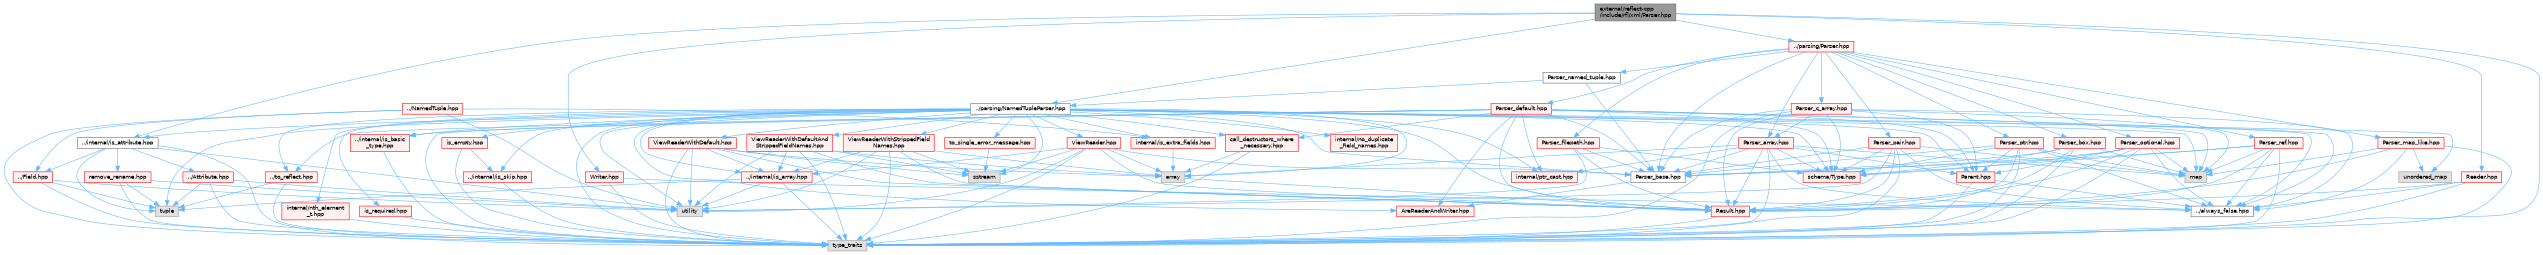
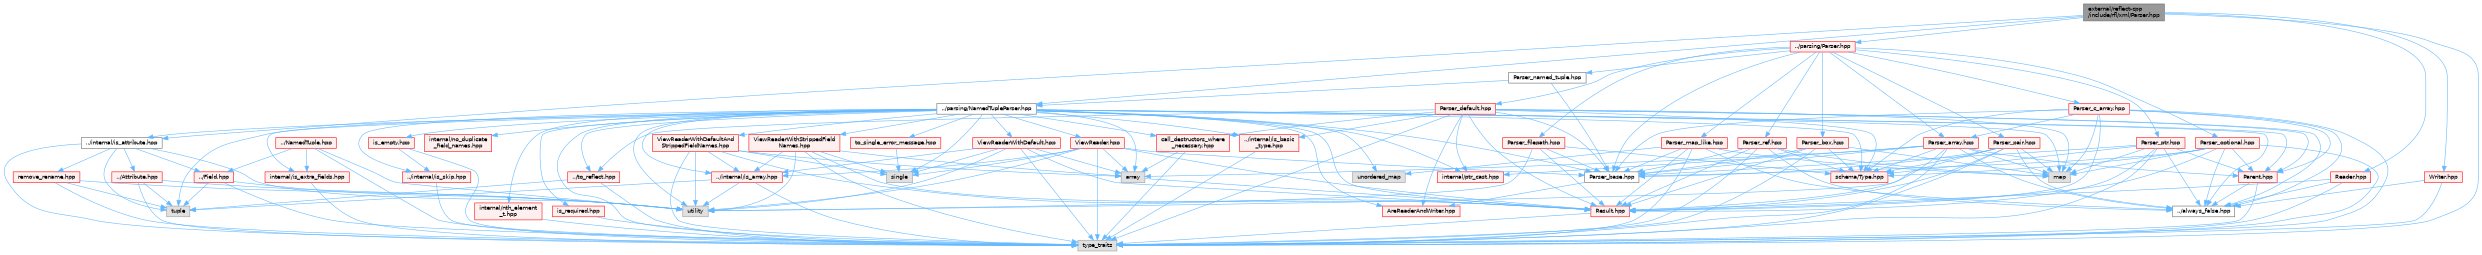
(1173, 154) -> (684, 242)
none -> (1669, 154)
(984, 177) -> (900, 177)
